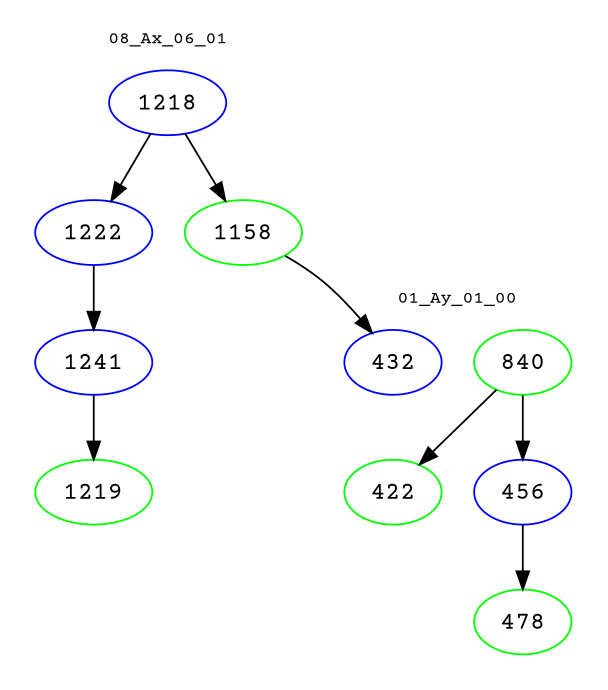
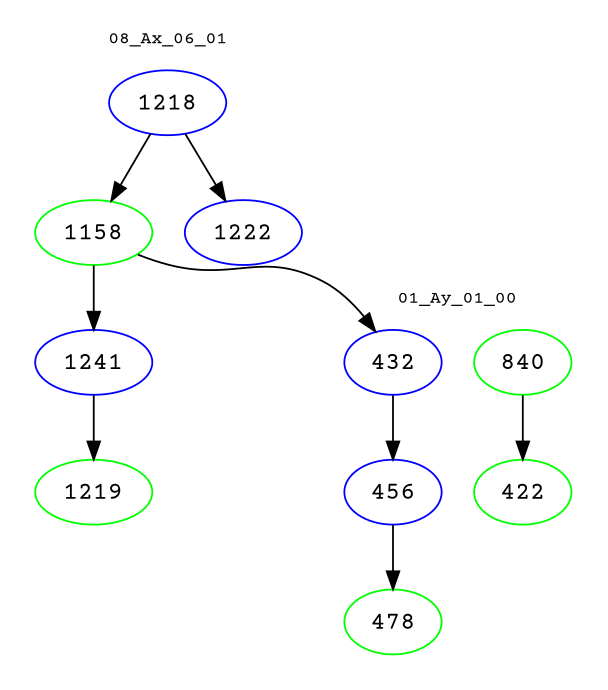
(94, 289) -> (94, 289)
(523, 418) -> (393, 418)
